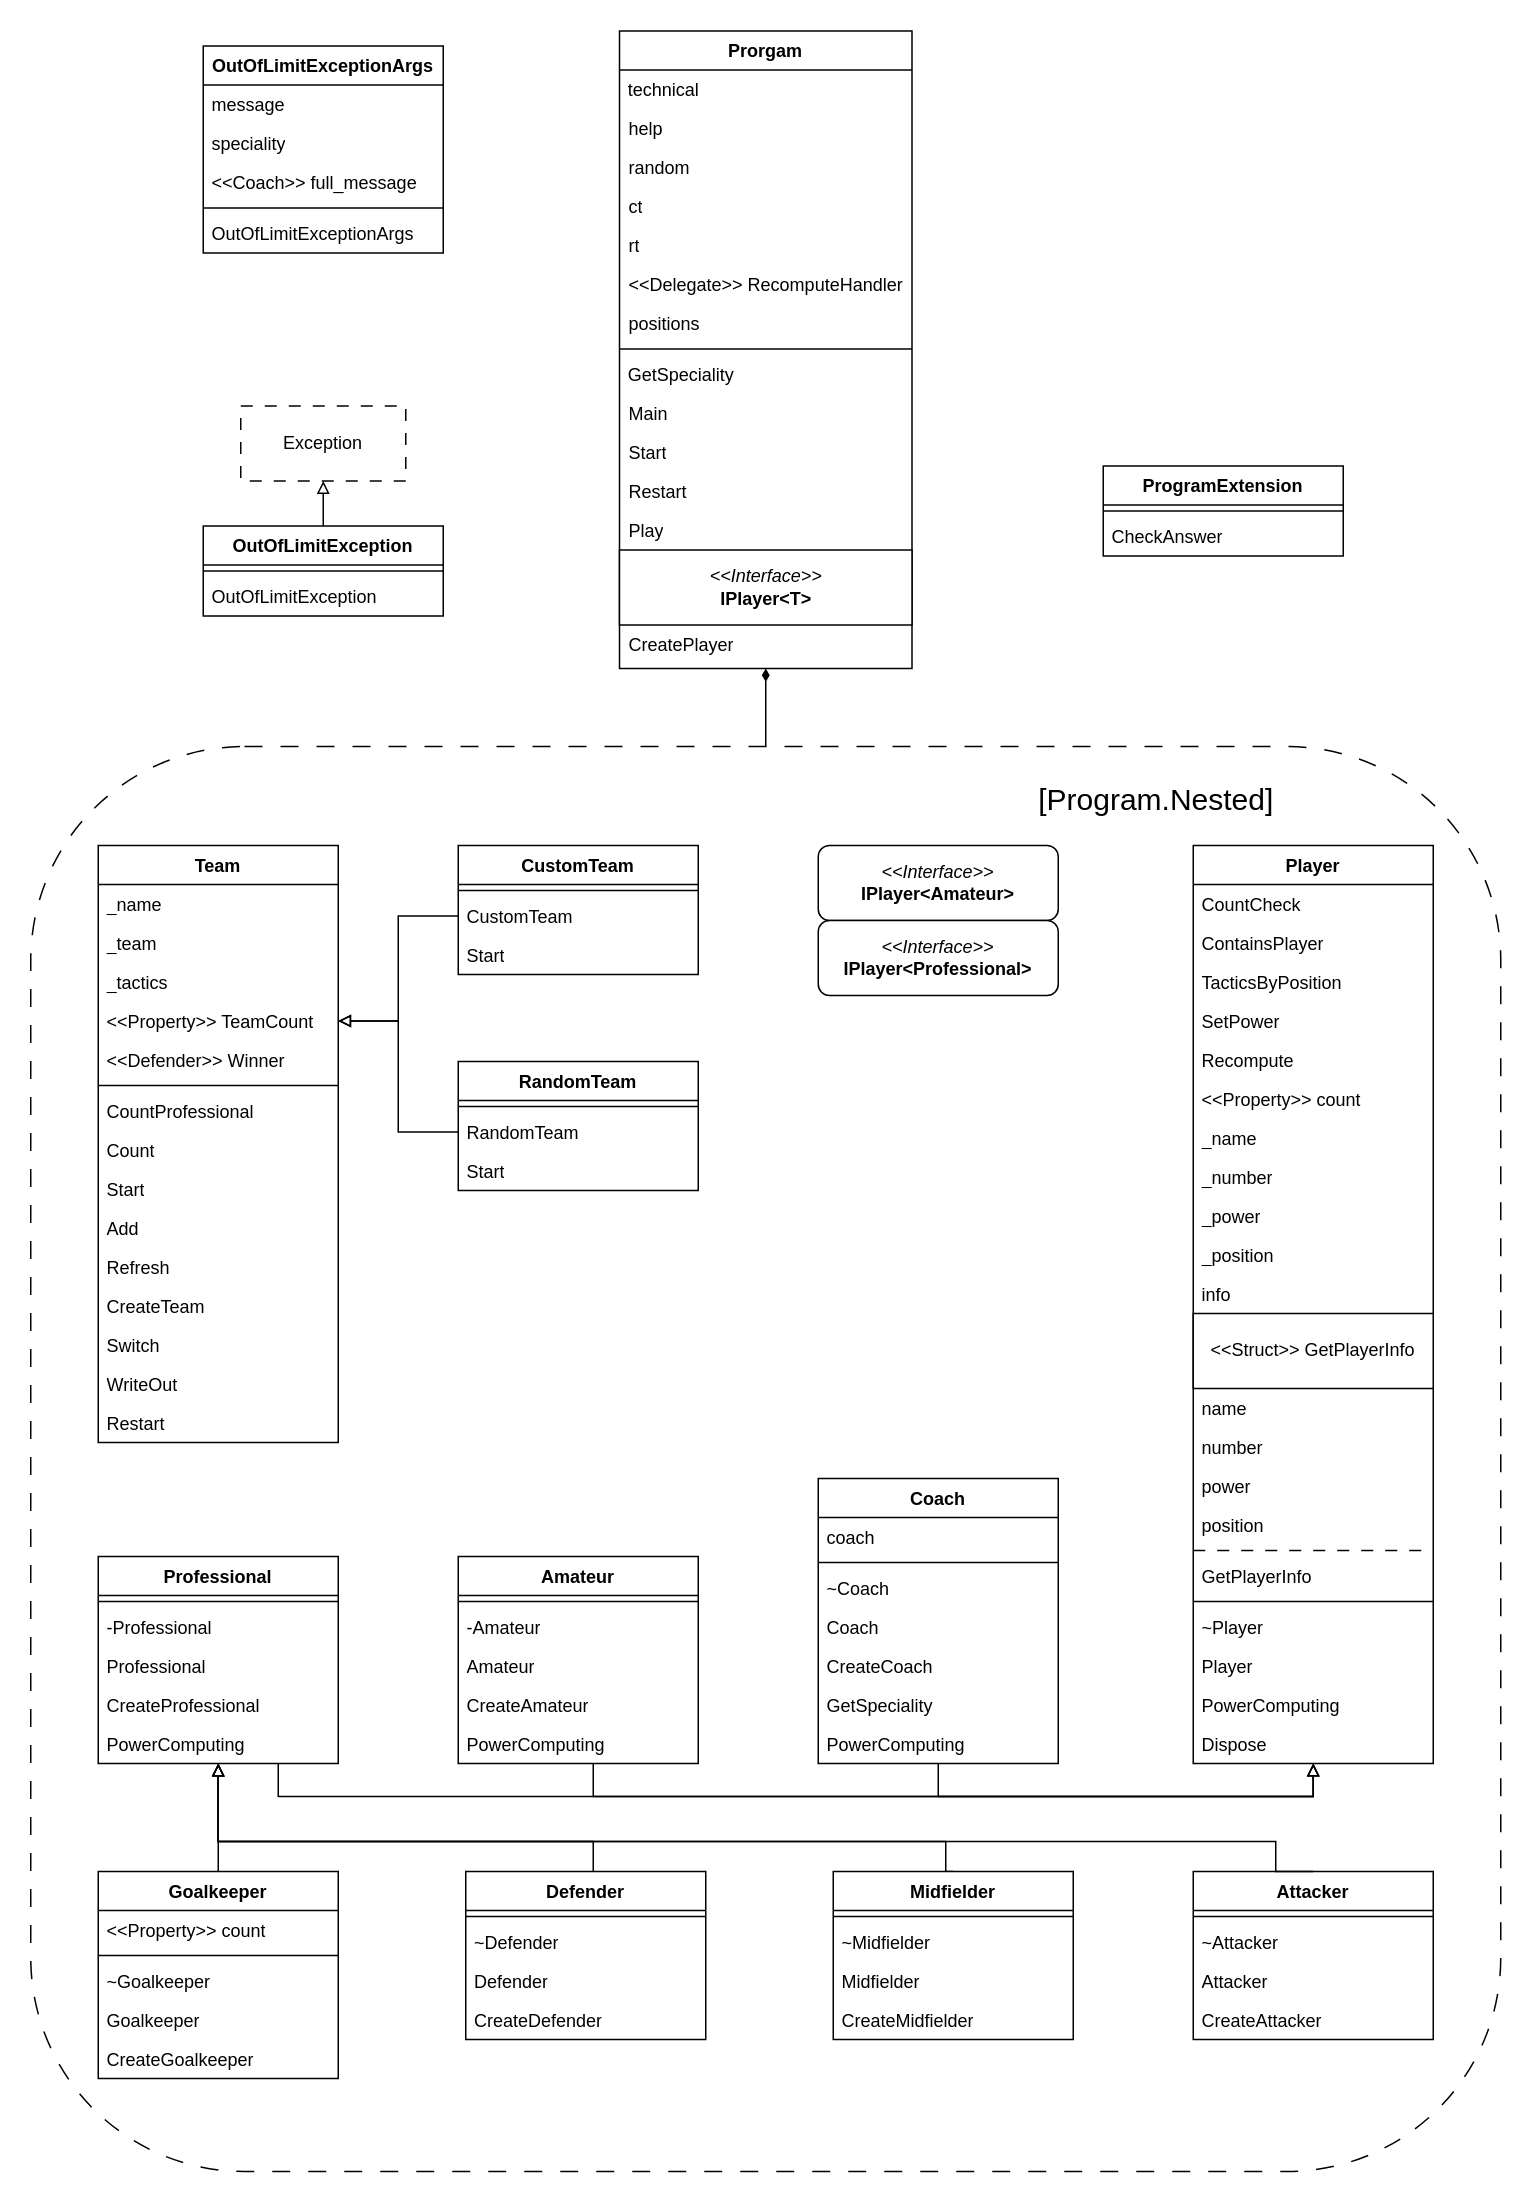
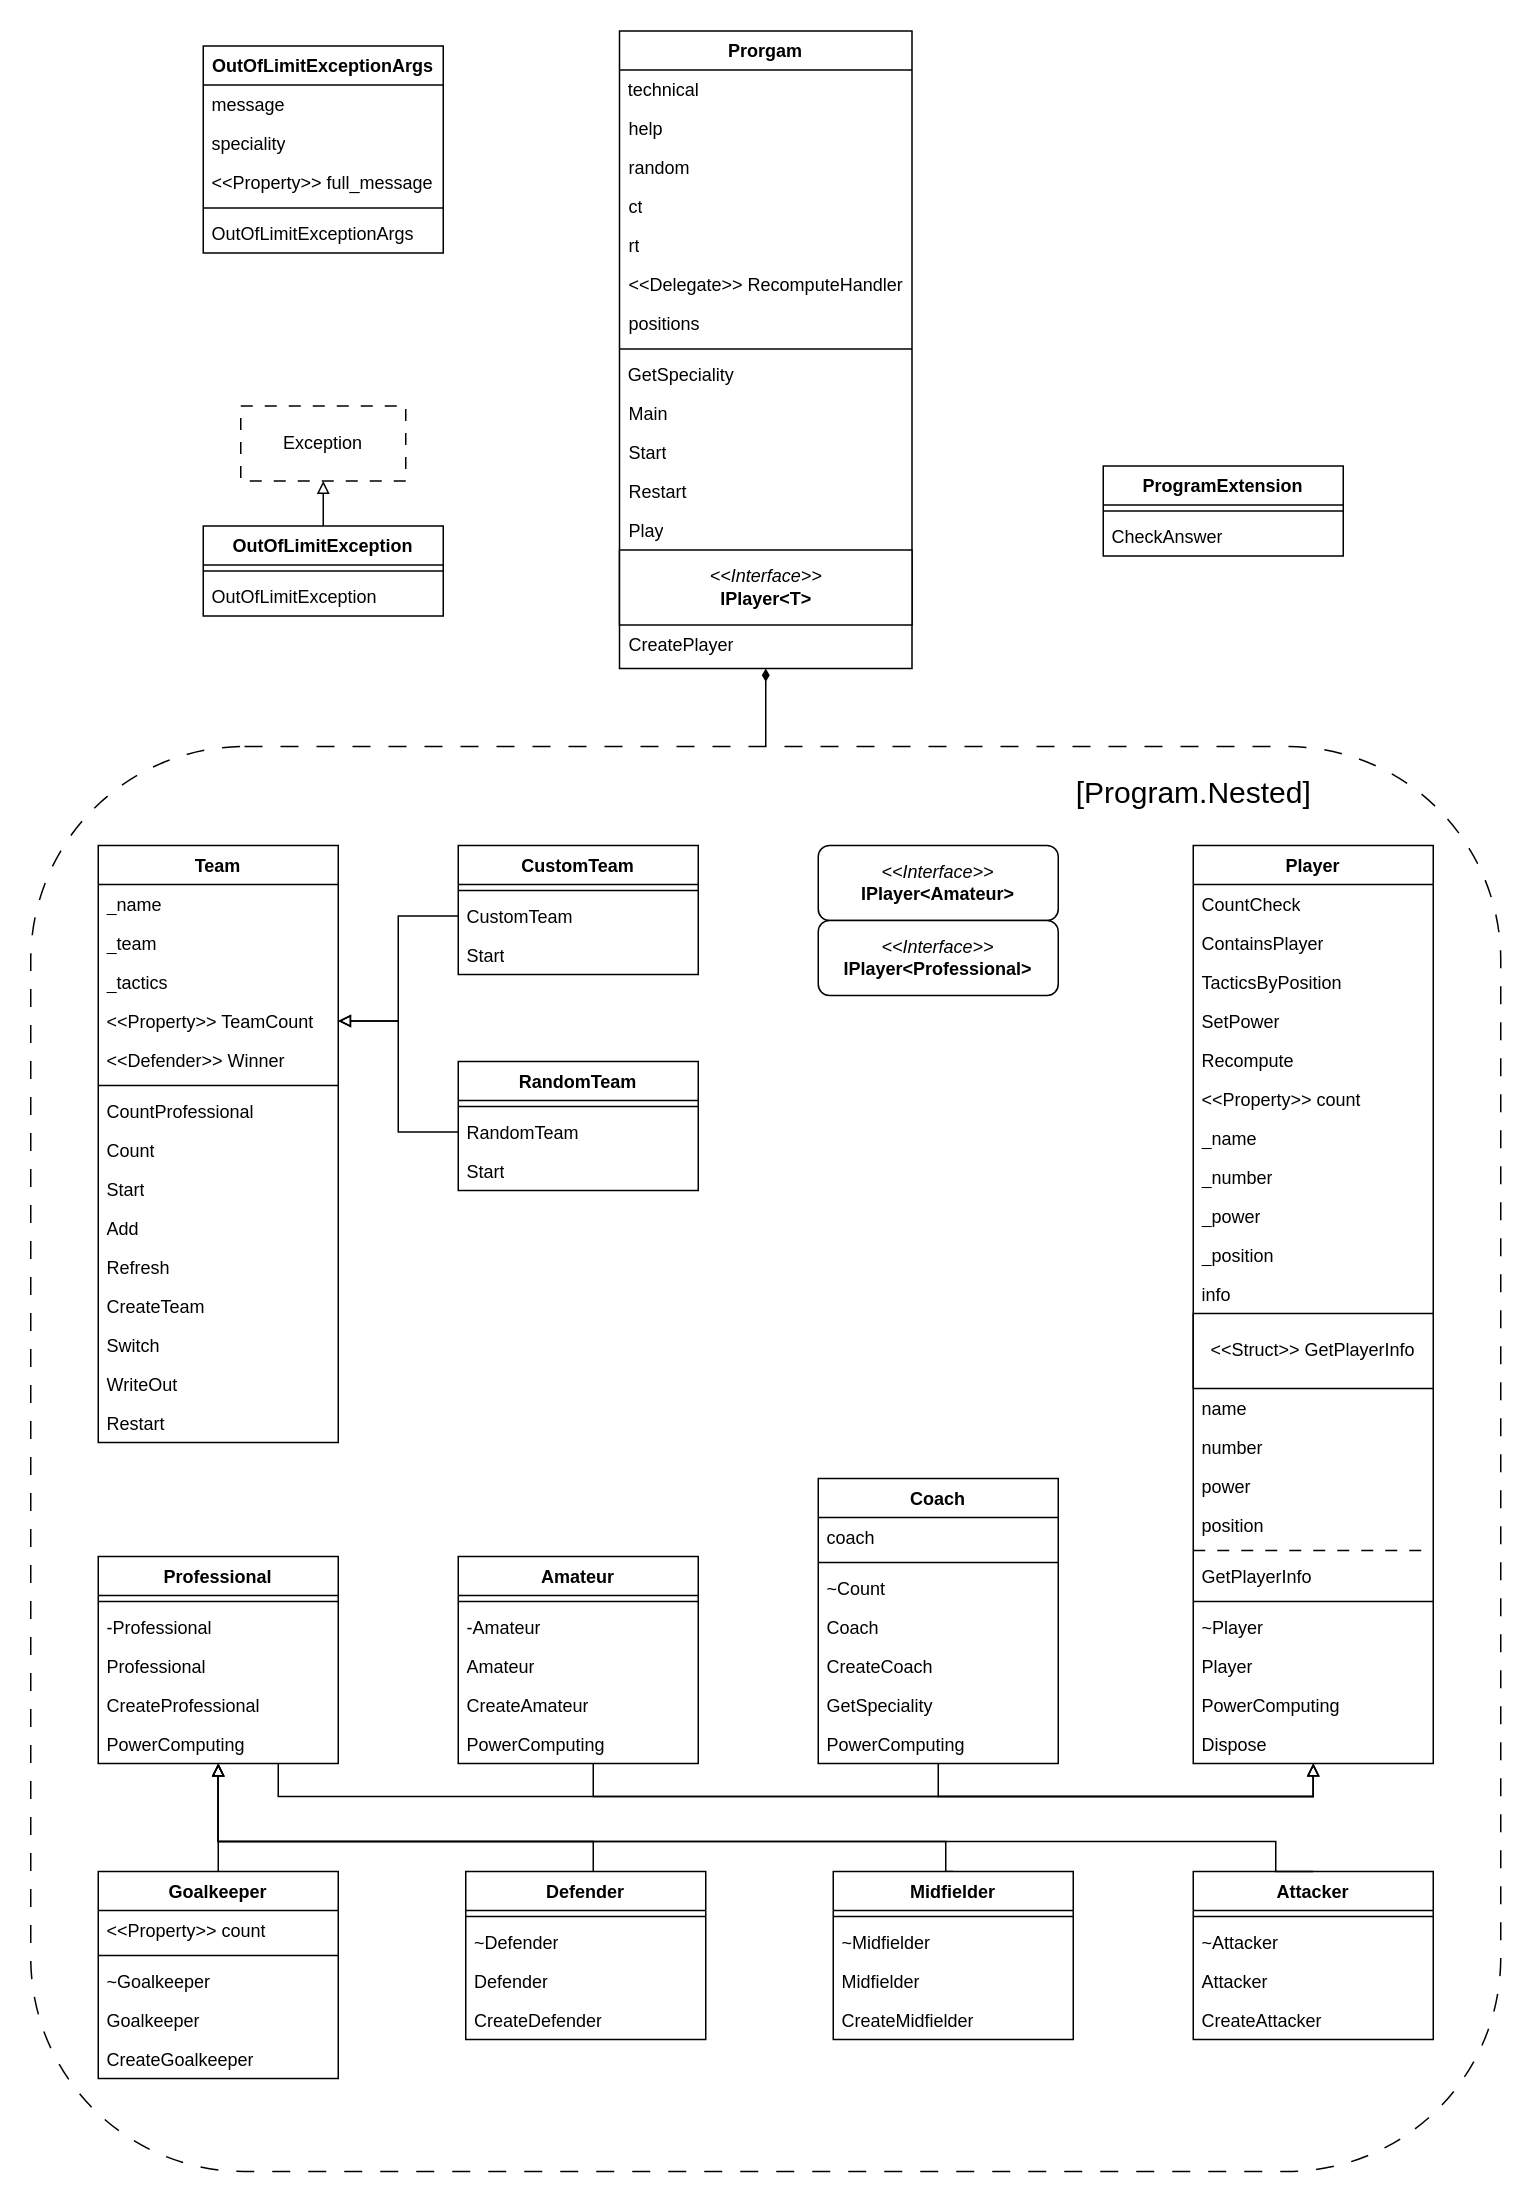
(316, 184) -> (325, 195)
(1156, 799) -> (1193, 791)
(857, 1590) -> (857, 1590)
